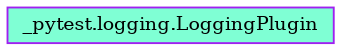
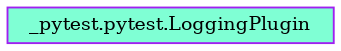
(171, 25) -> (171, 25)
